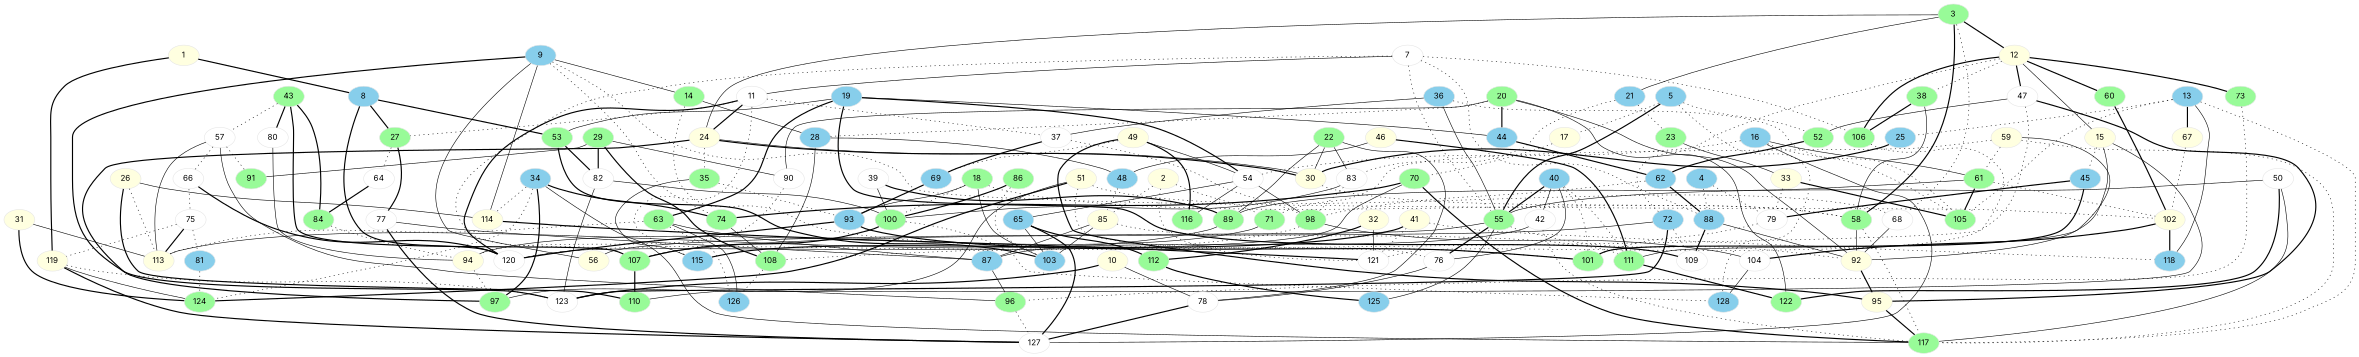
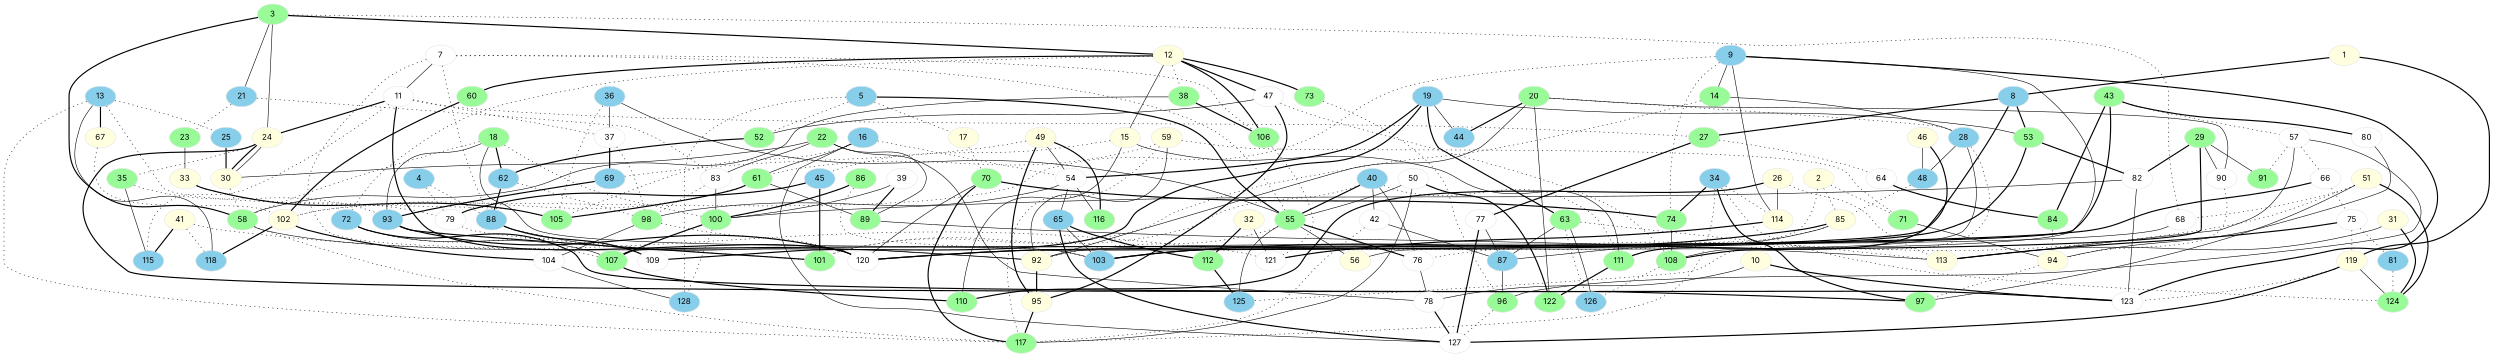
(1588, 160) -> (499, 158)
(1076, 240) -> (1471, 246)
none -> (1665, 274)
(1204, 335) -> (1414, 328)
